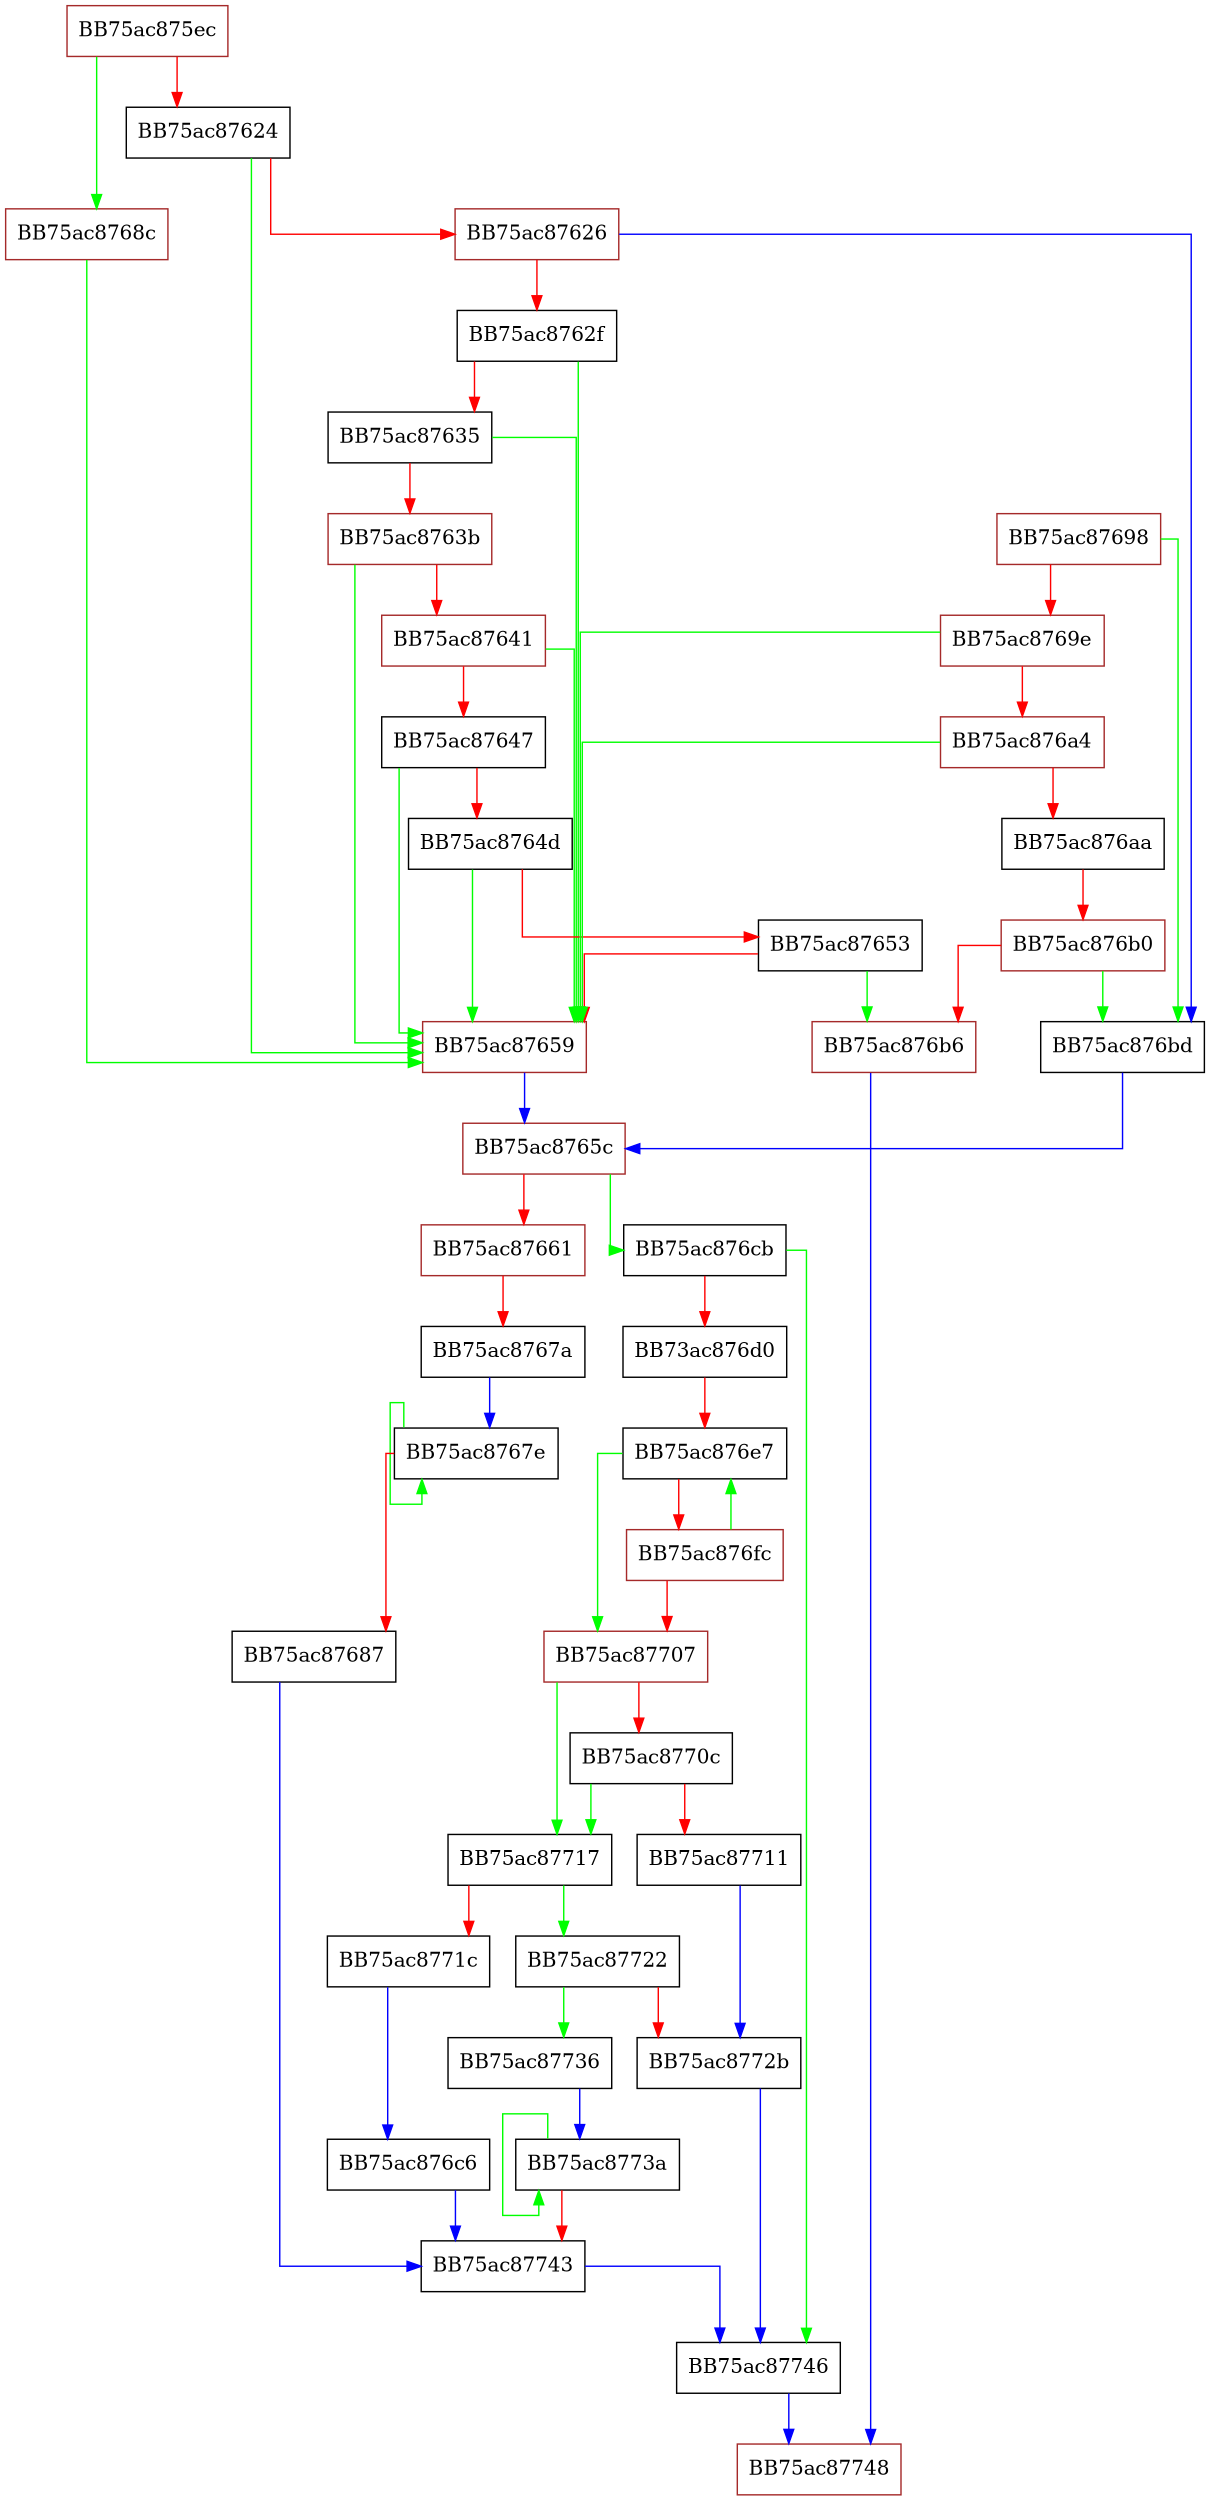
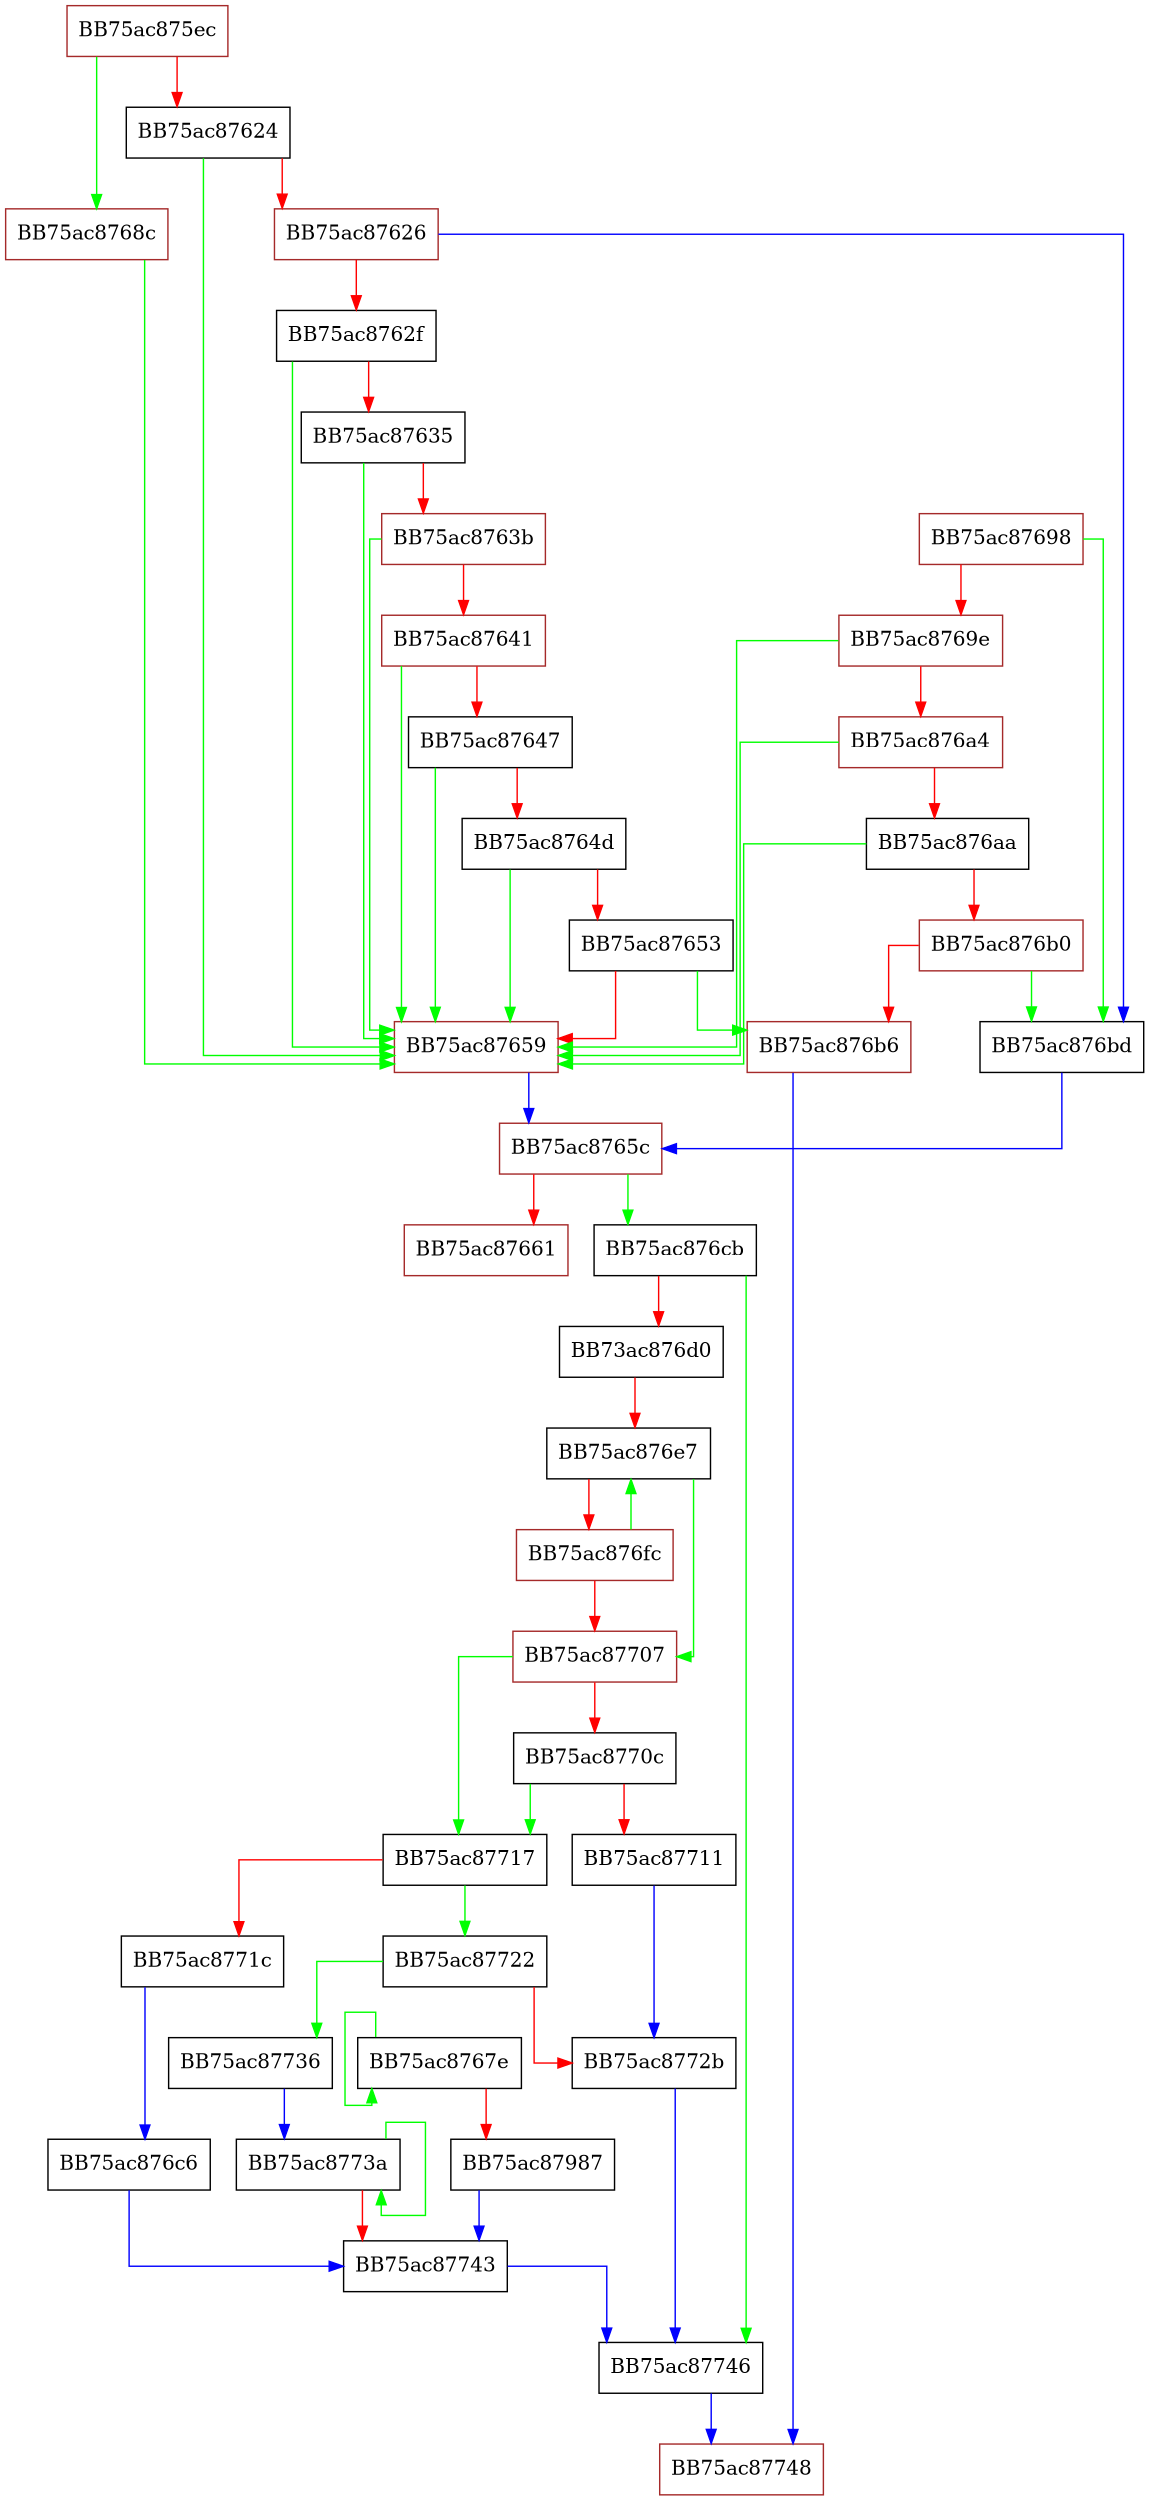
none -> (739, 1064)
(503, 1352) -> none
(314, 1657) -> (533, 2165)
